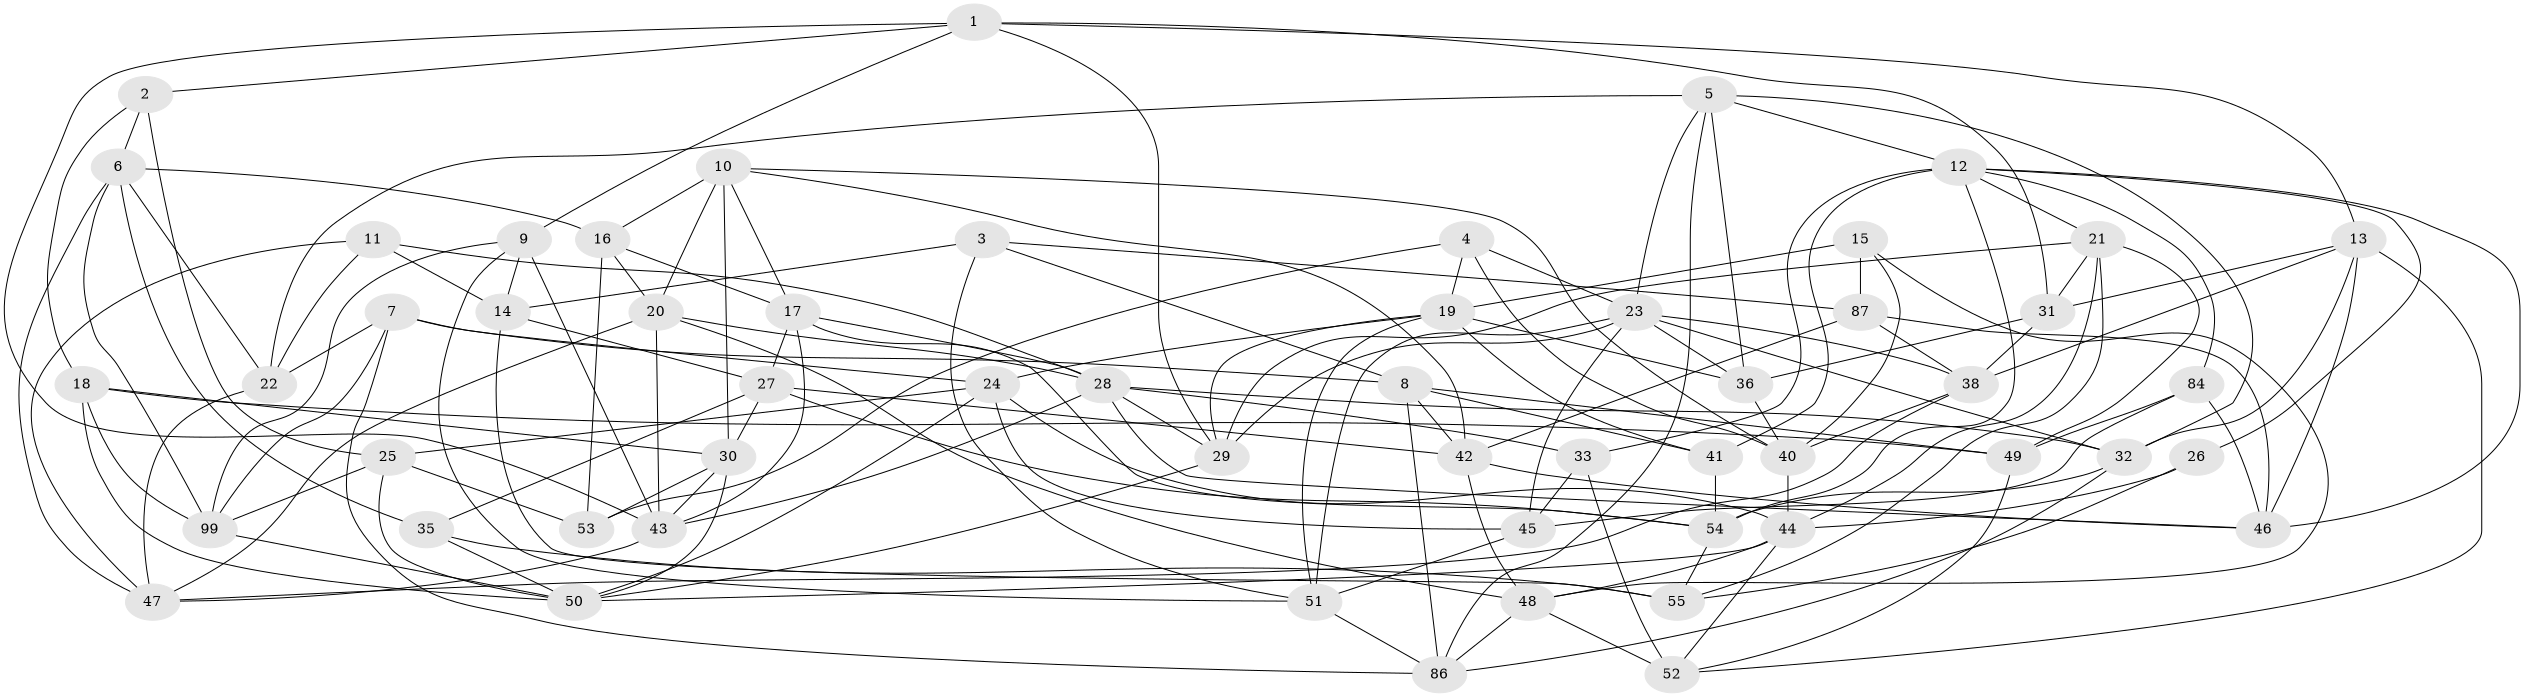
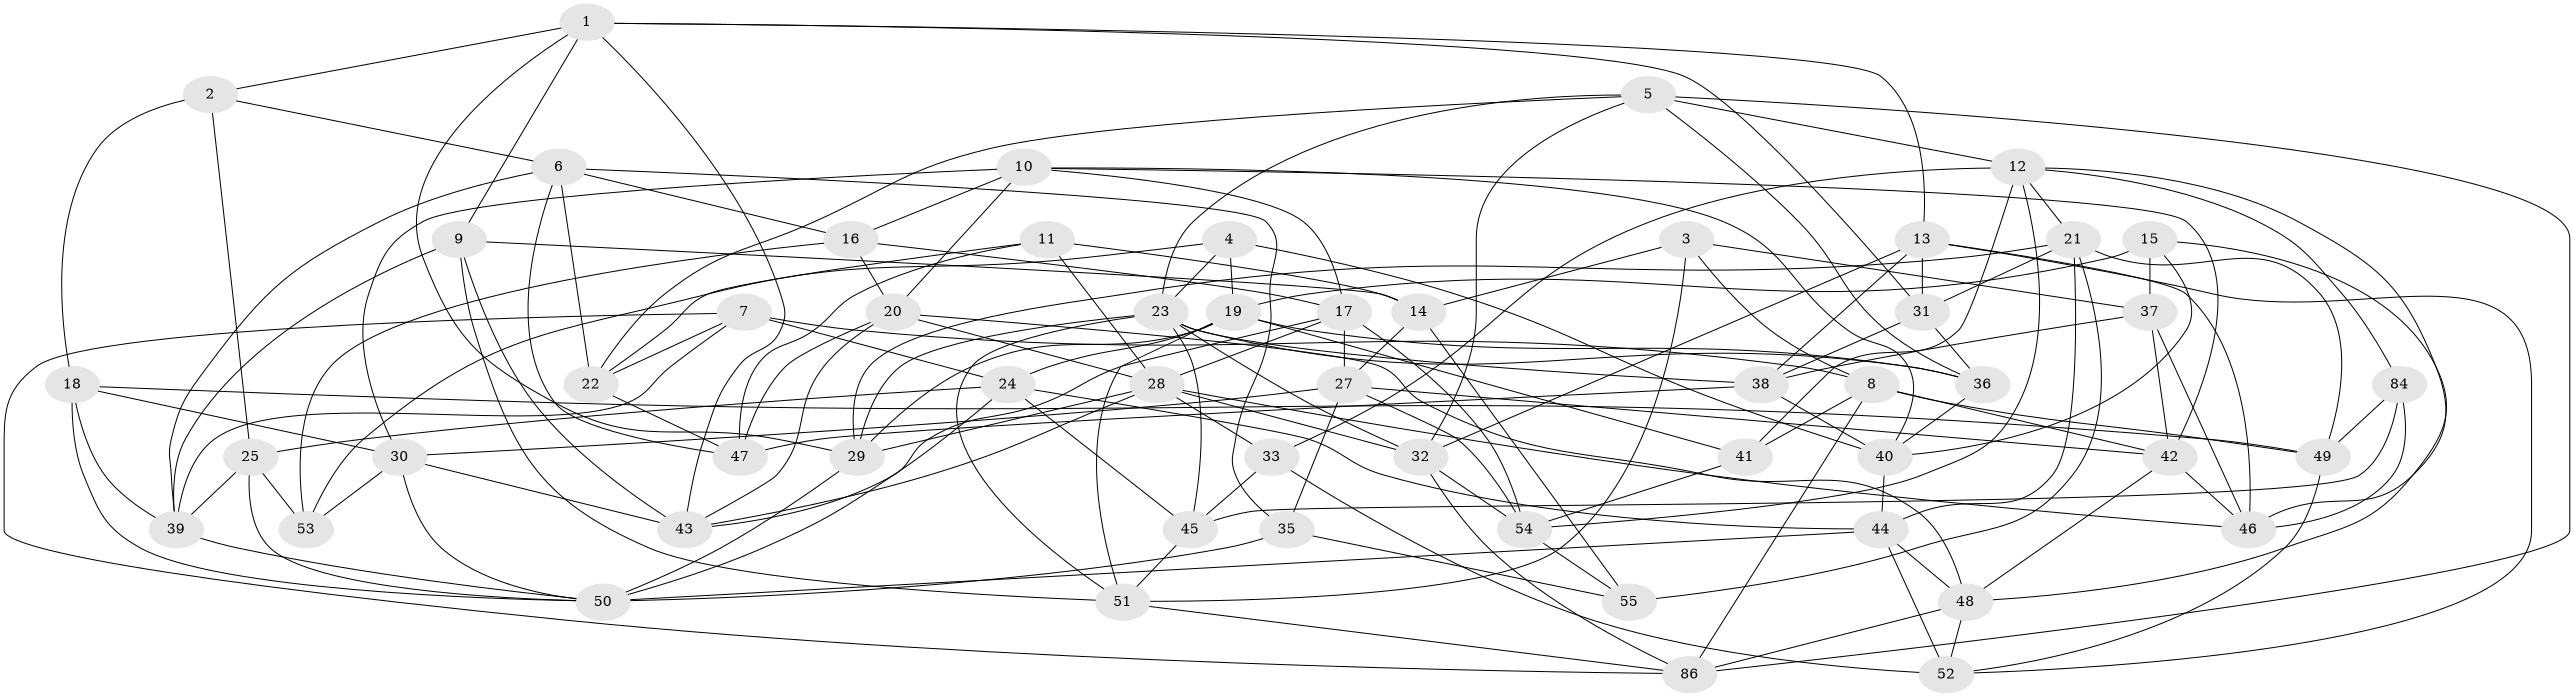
(1860, 312) -> (2150, 312)
(2197, 457) -> none
(210, 530) -> (176, 530)
(492, 576) -> none
